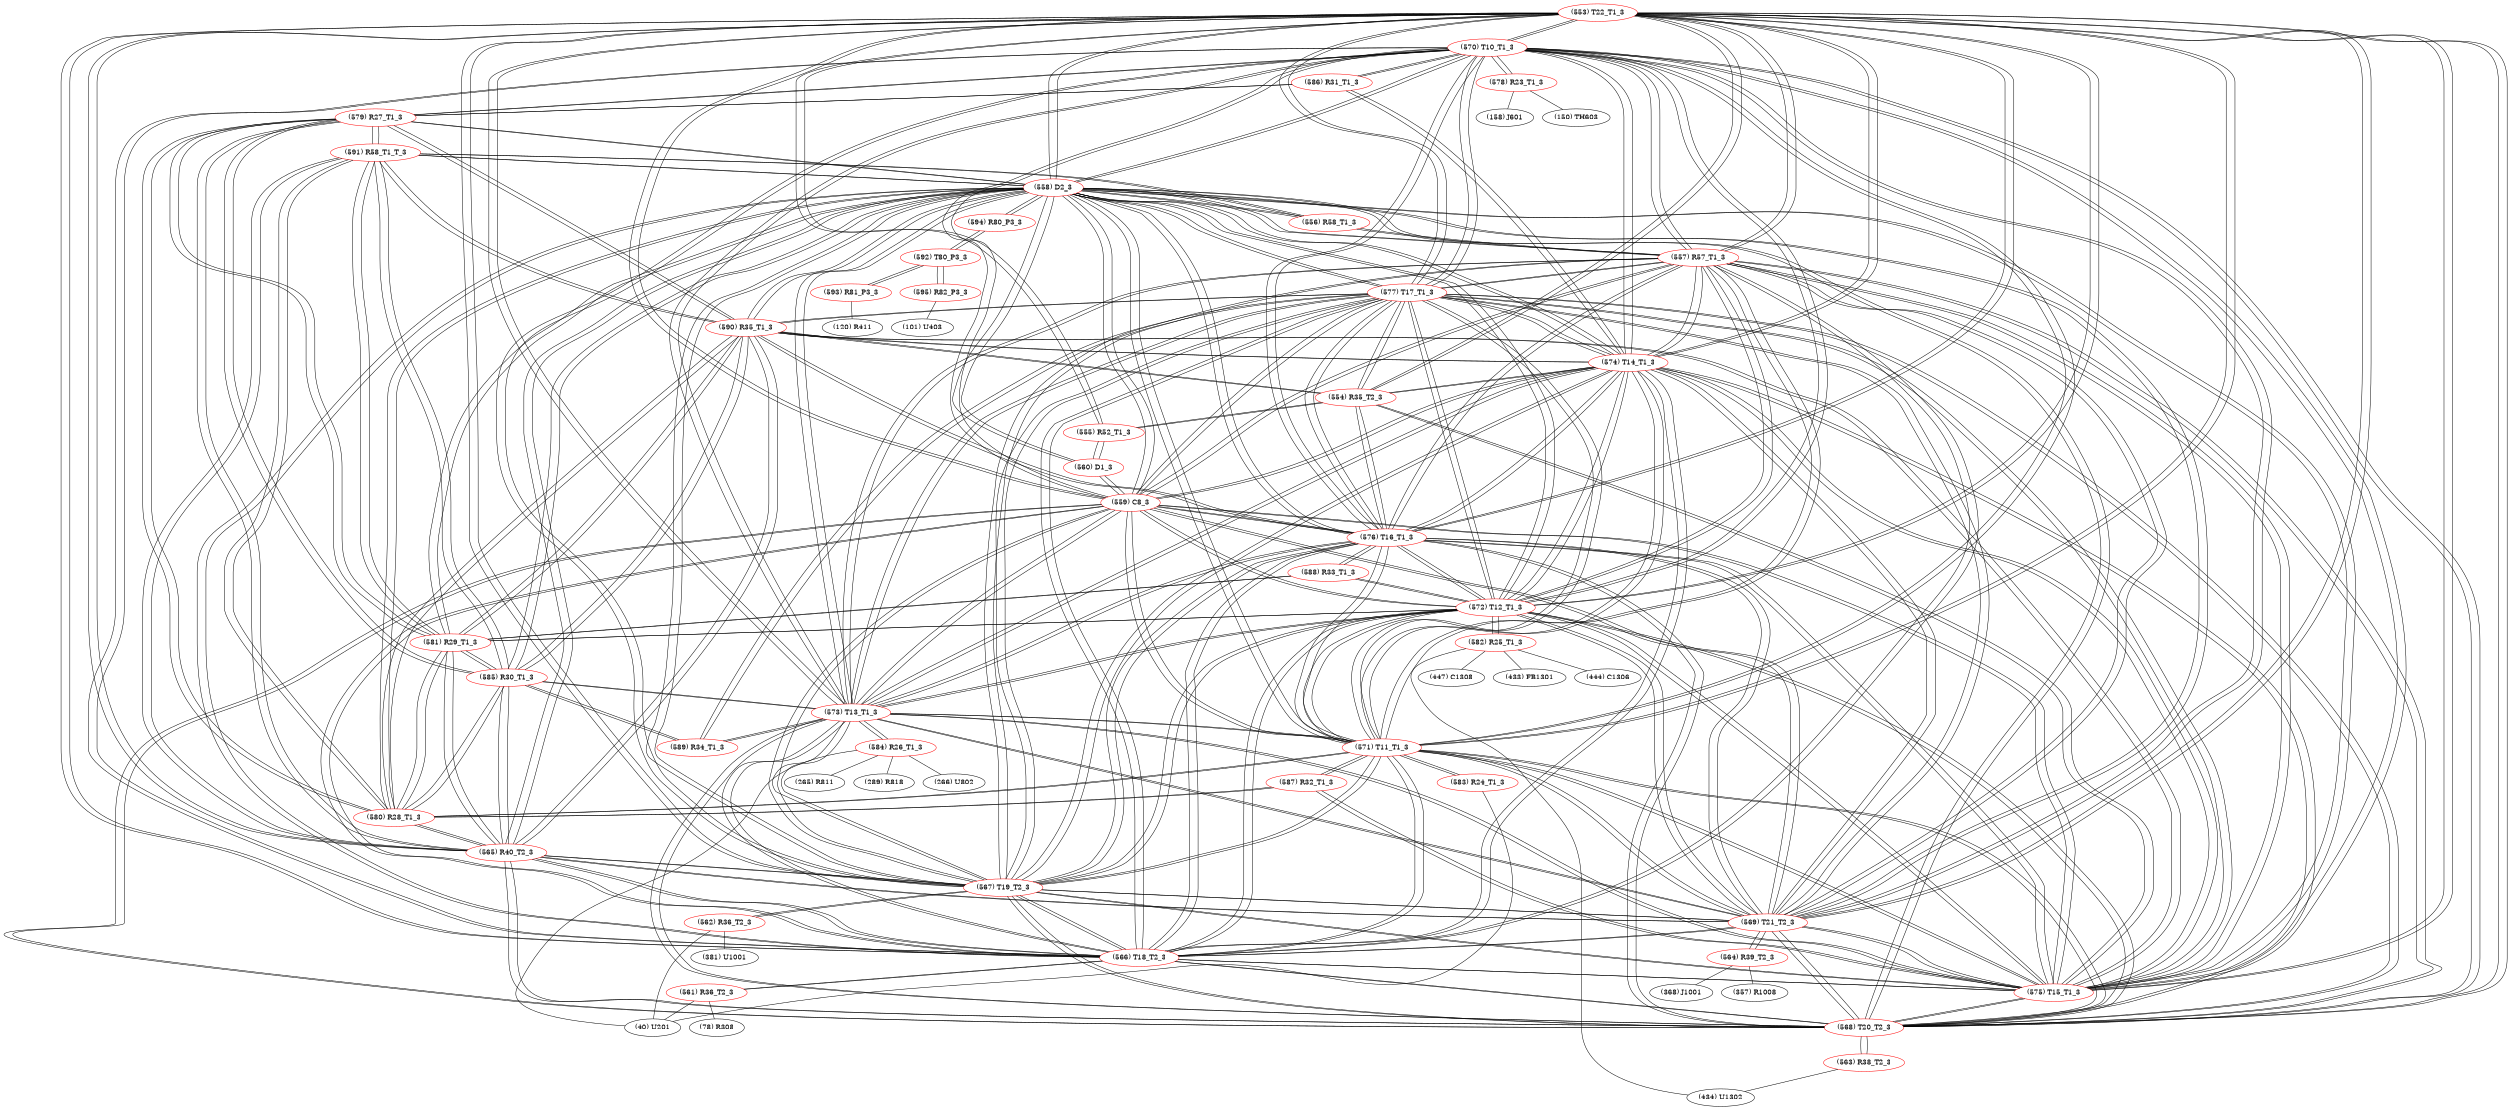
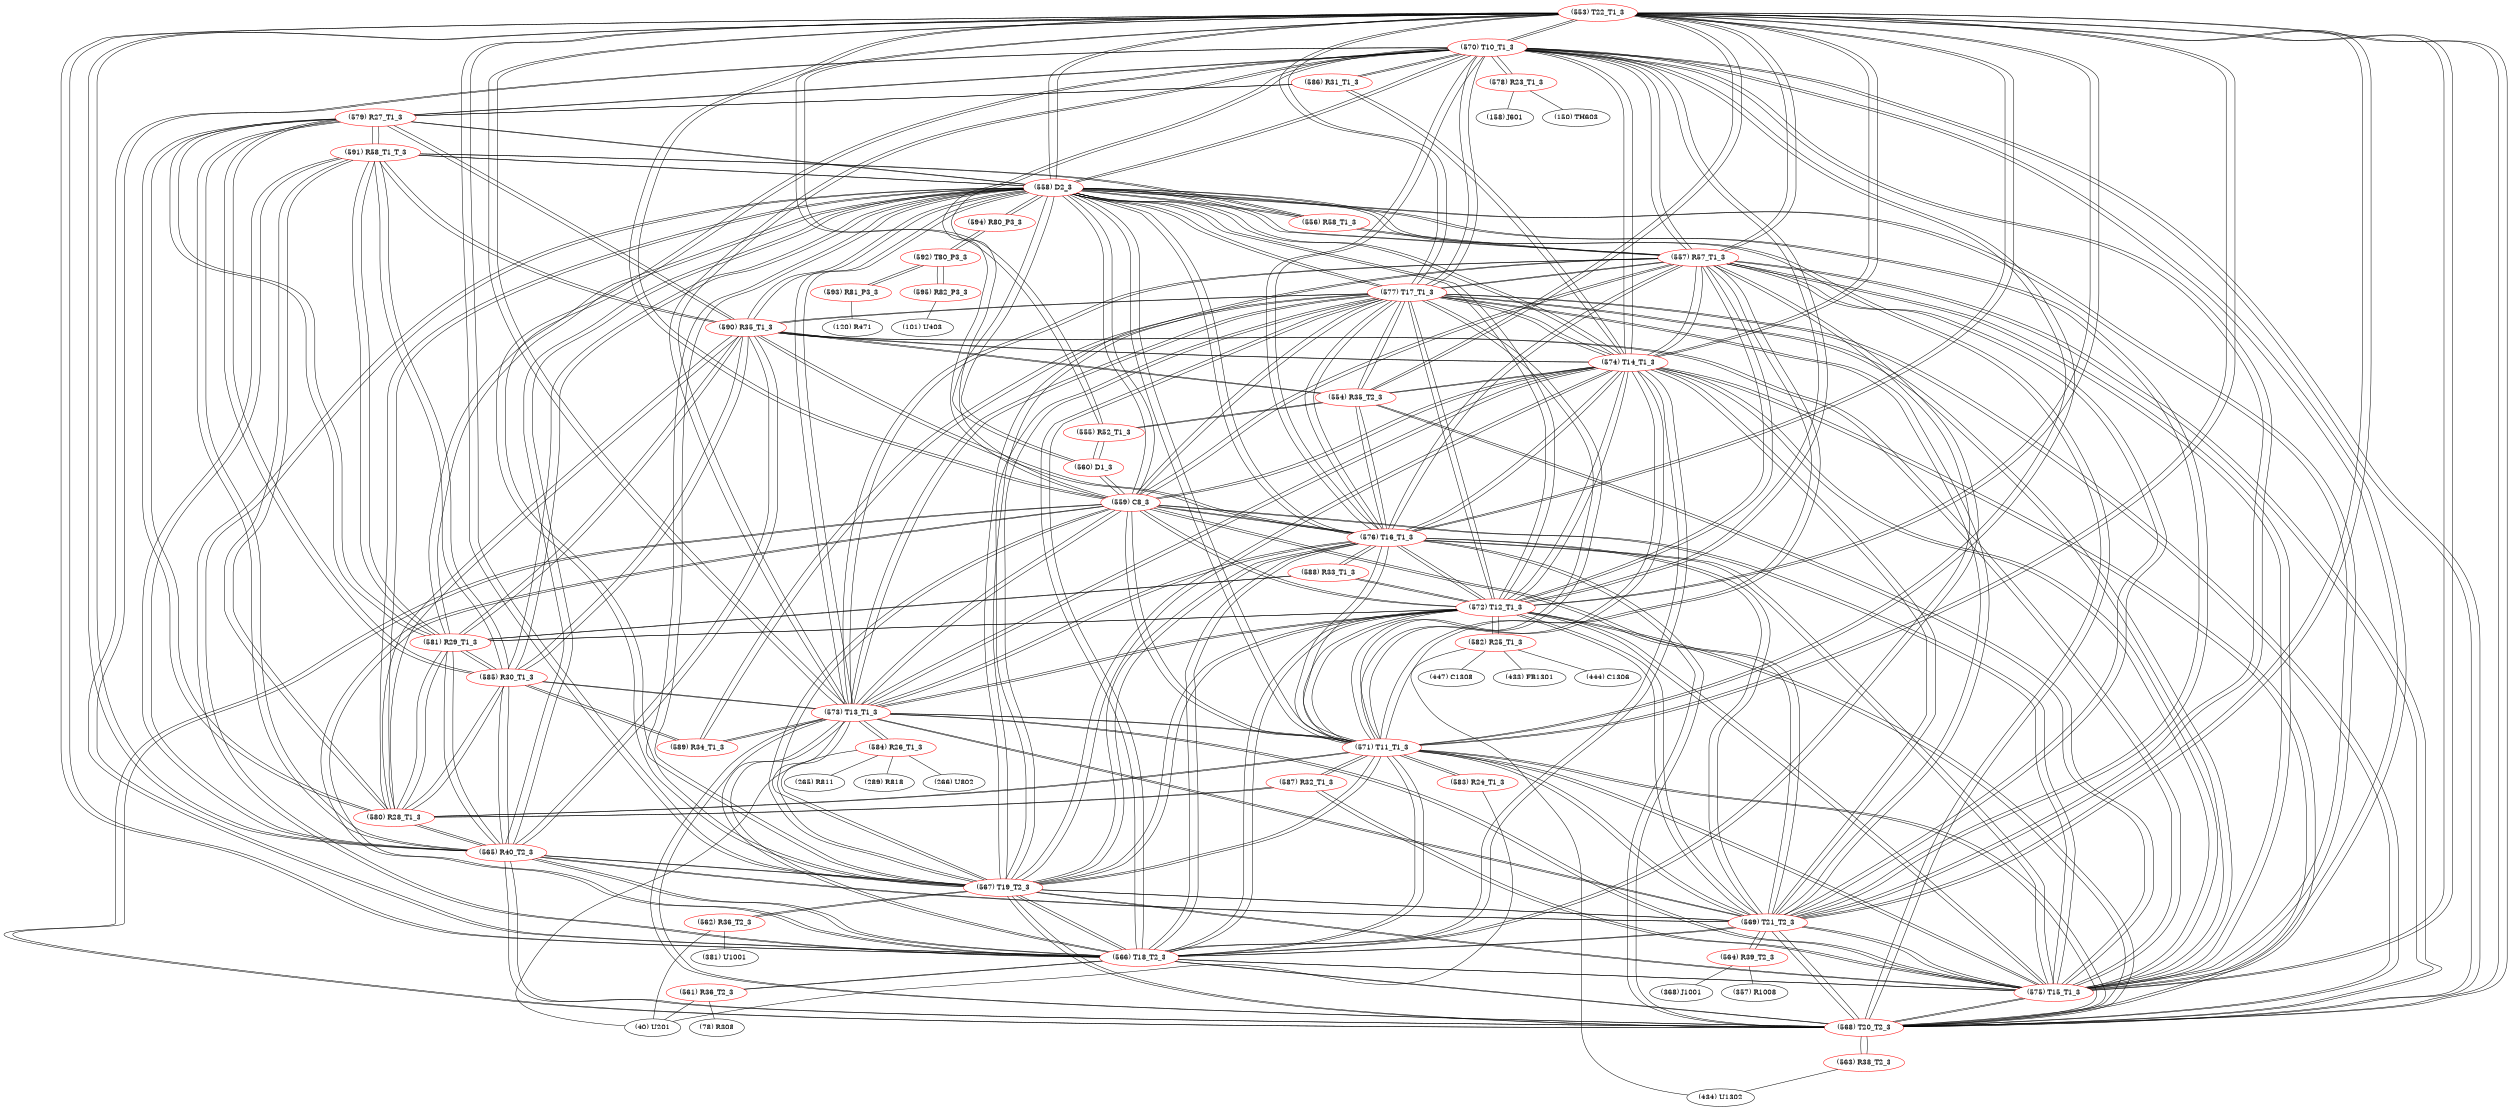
(852, 328) -> (852, 328)
